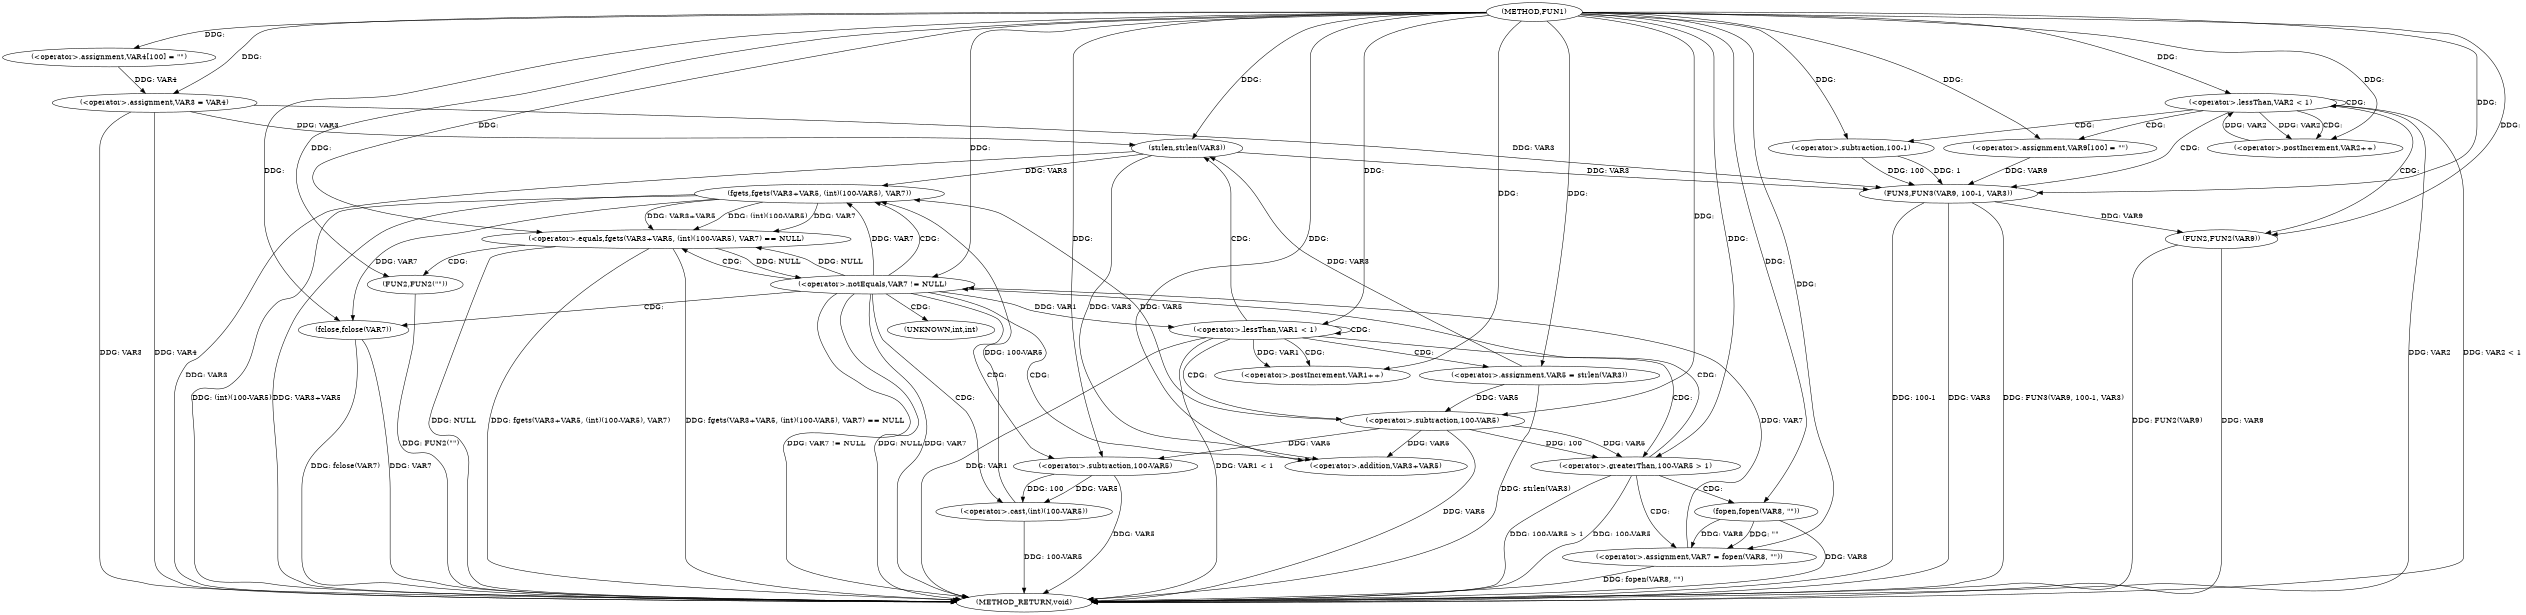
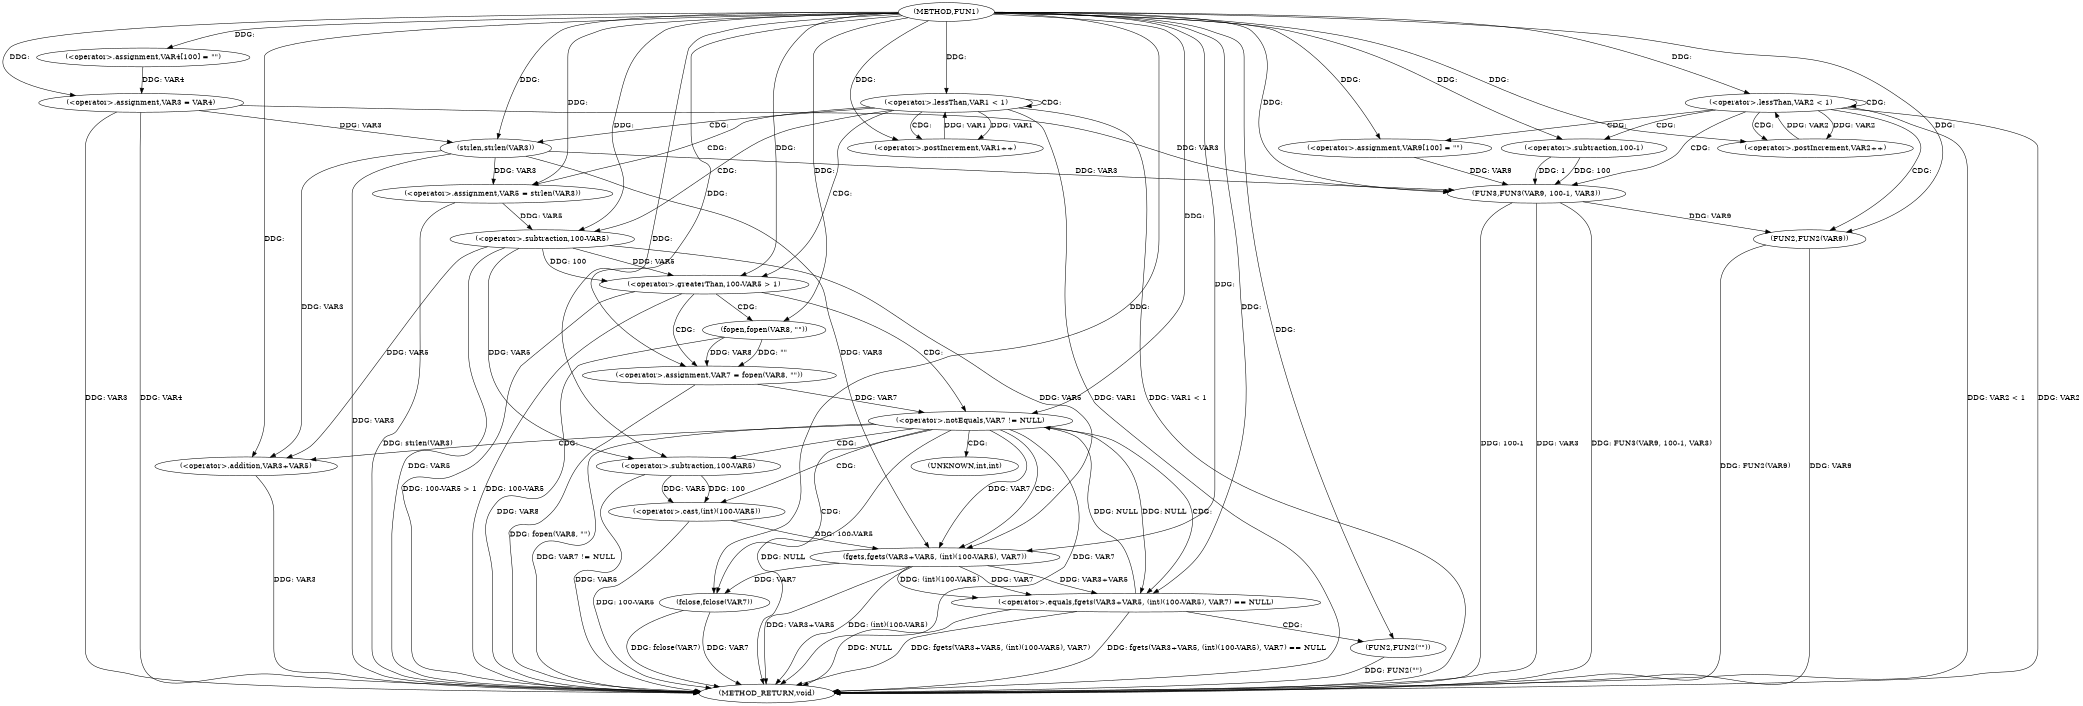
none -> (1215, 262)
(1354, 280) -> (494, 168)
(1053, 315) -> (944, 128)
none -> (357, 677)
